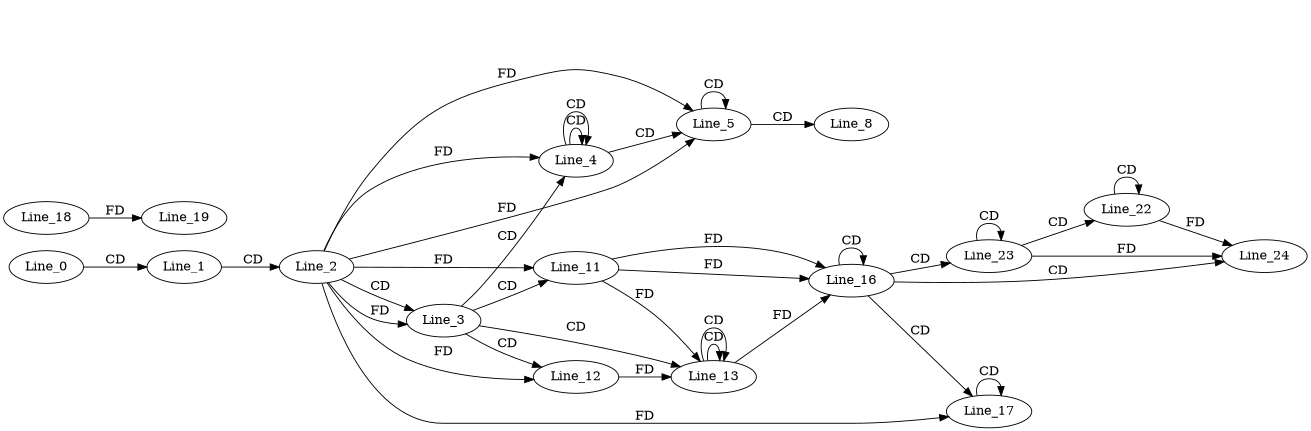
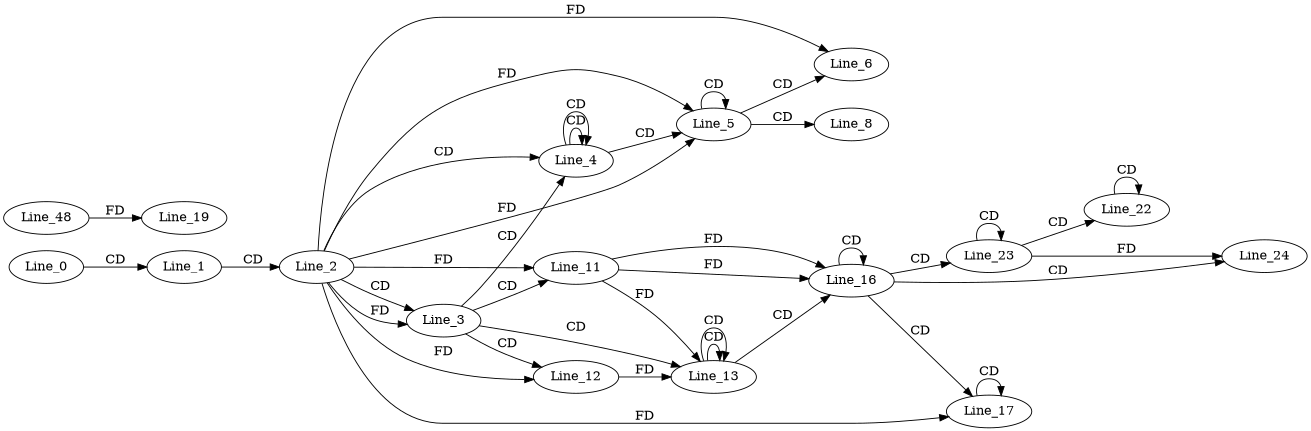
none -> (851, 64)
(444, 152) -> (444, 152)
(46, 218) -> (46, 218)
(1191, 232) -> none
(783, 316) -> (783, 316)
